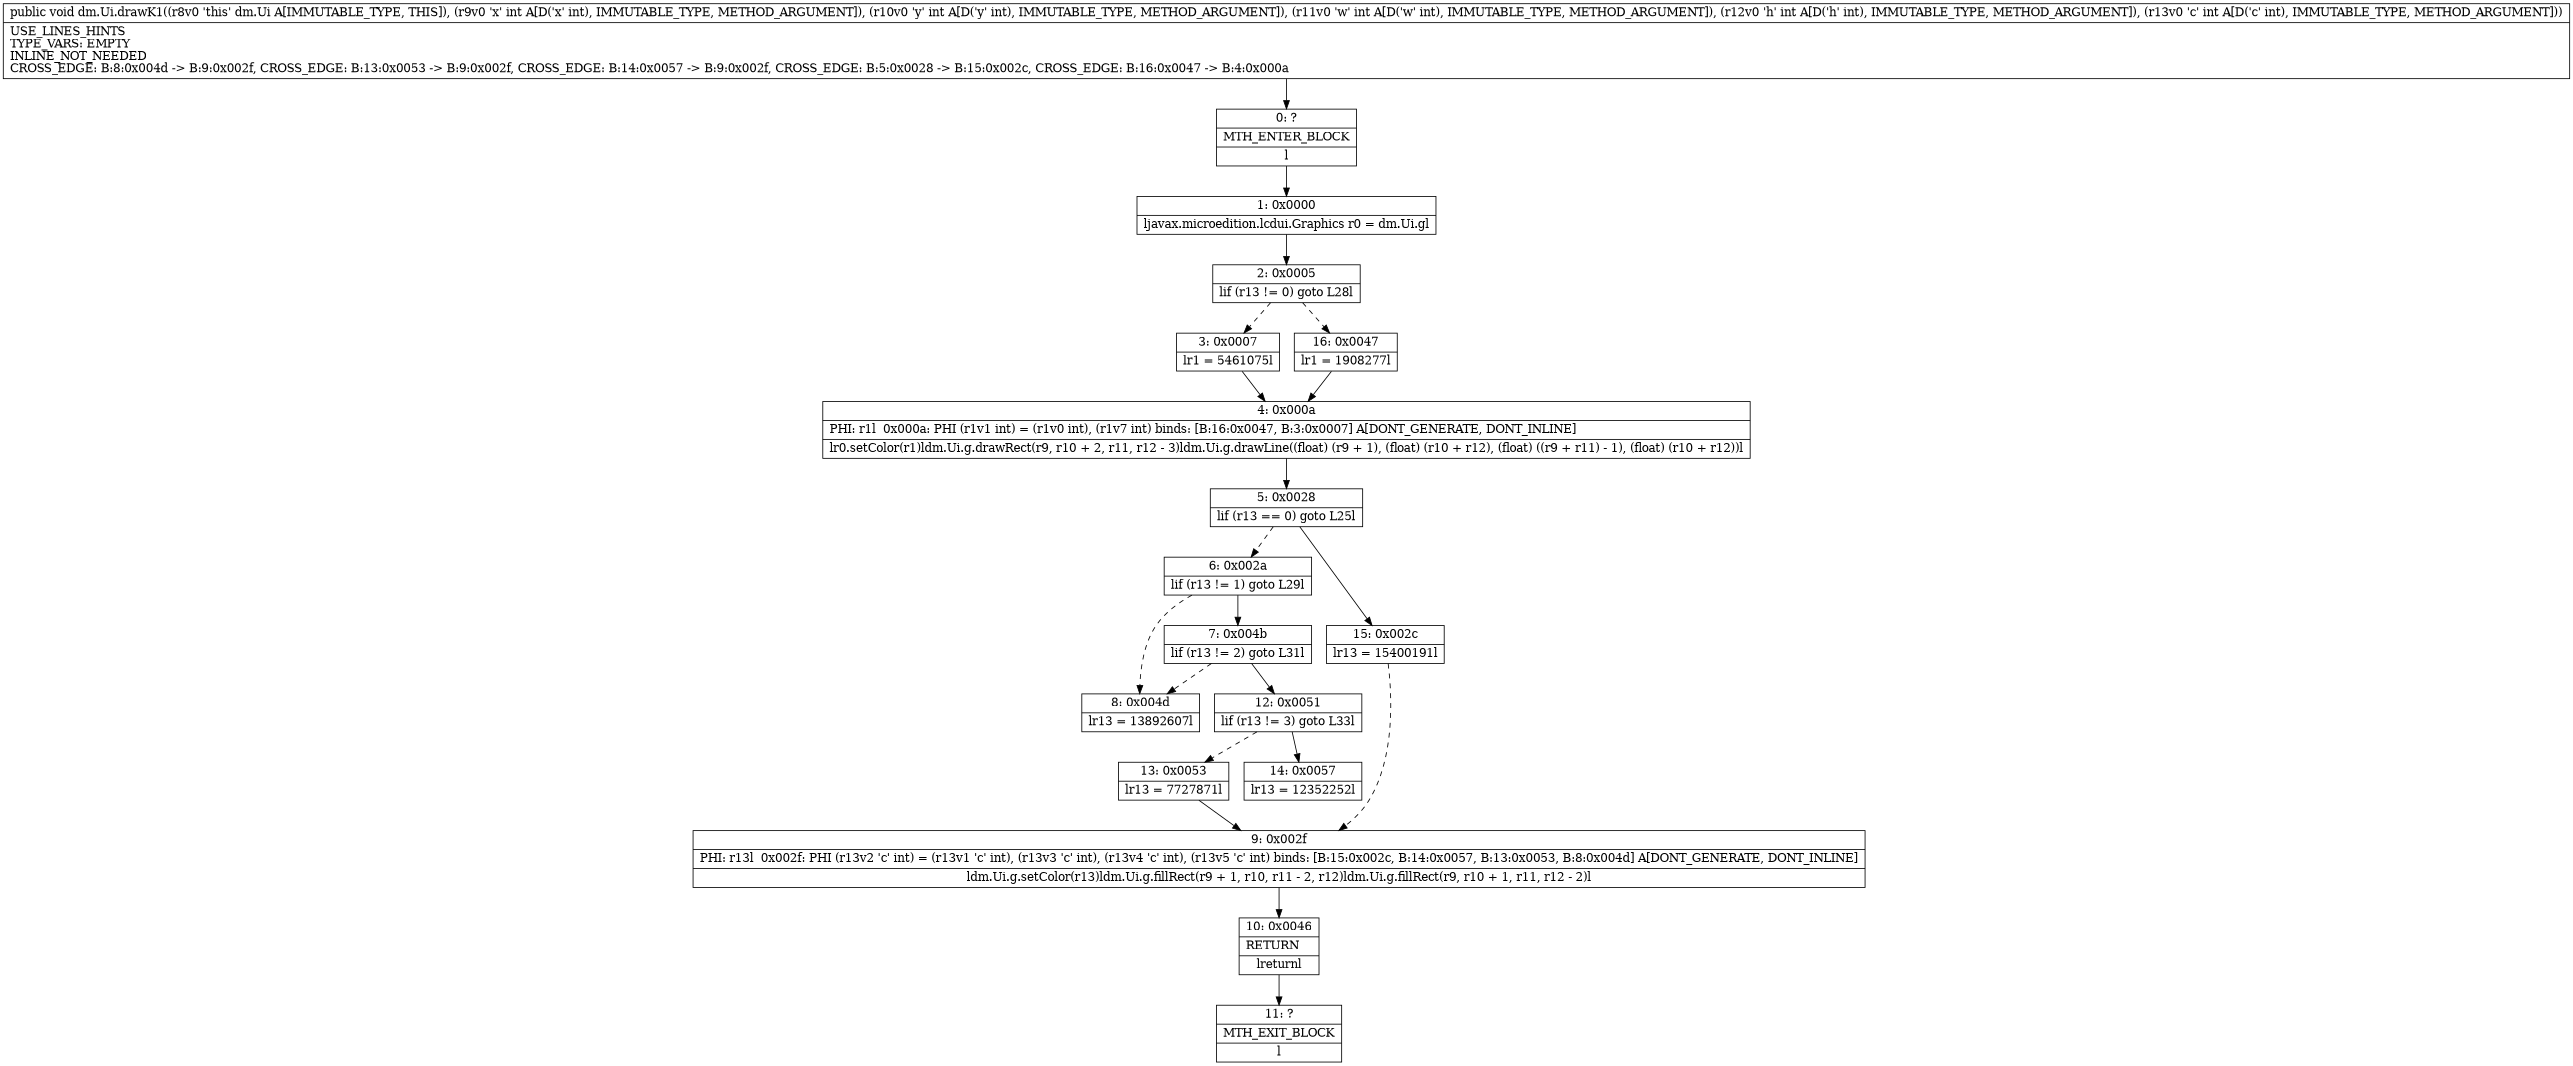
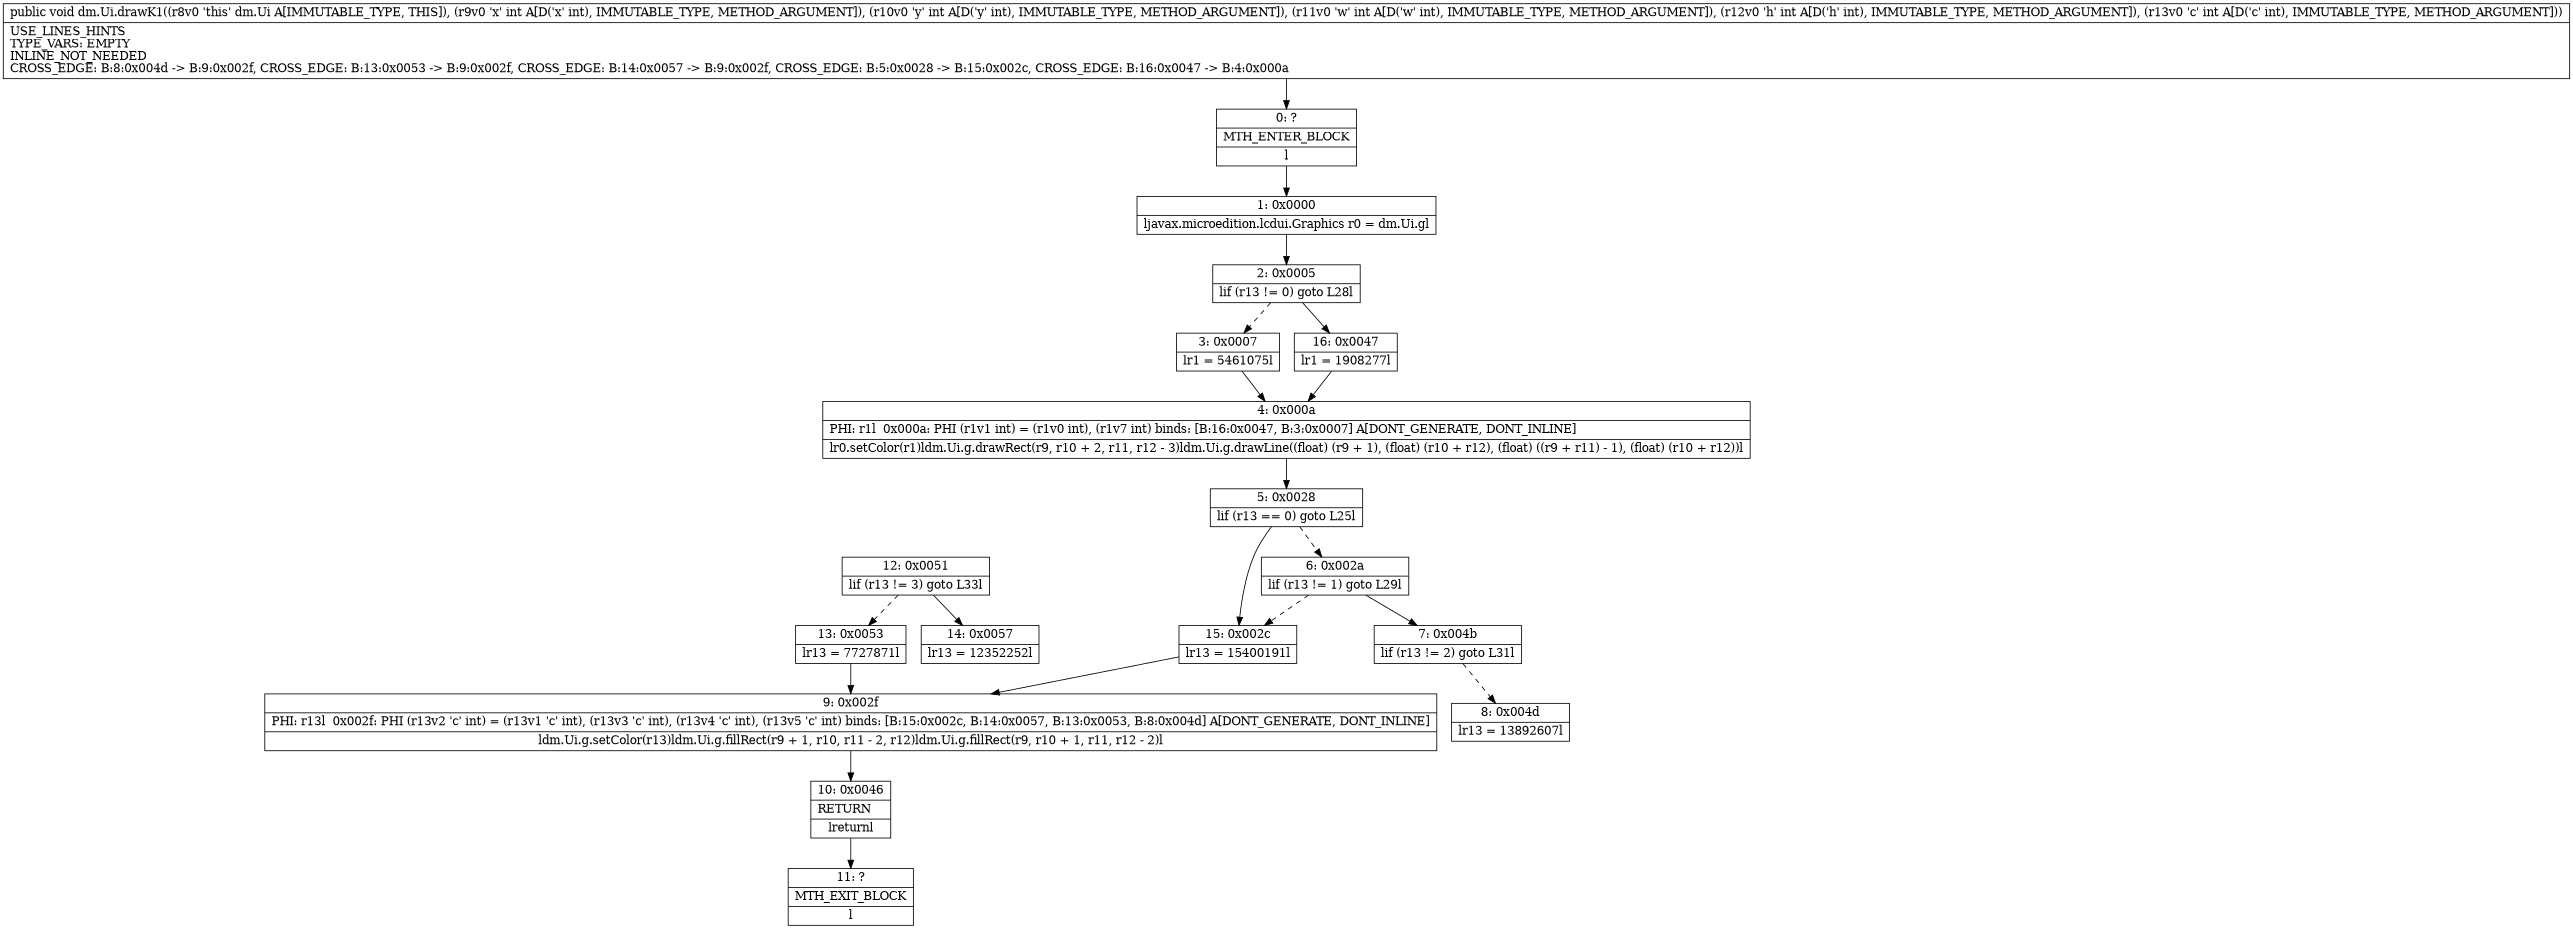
(1313, 315) -> (1313, 315)
(1152, 632) -> (1290, 608)
(1261, 675) -> none
(1387, 751) -> (1089, 675)
